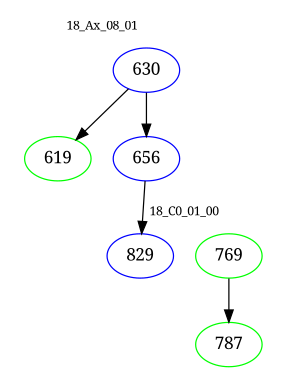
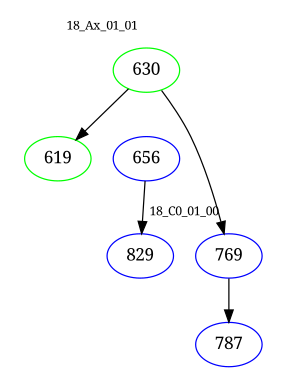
(102, 26) -> (102, 26)
(146, 70) -> (146, 70)
(146, 108) -> (198, 153)
(229, 256) -> (229, 256)
(229, 345) -> (229, 345)
